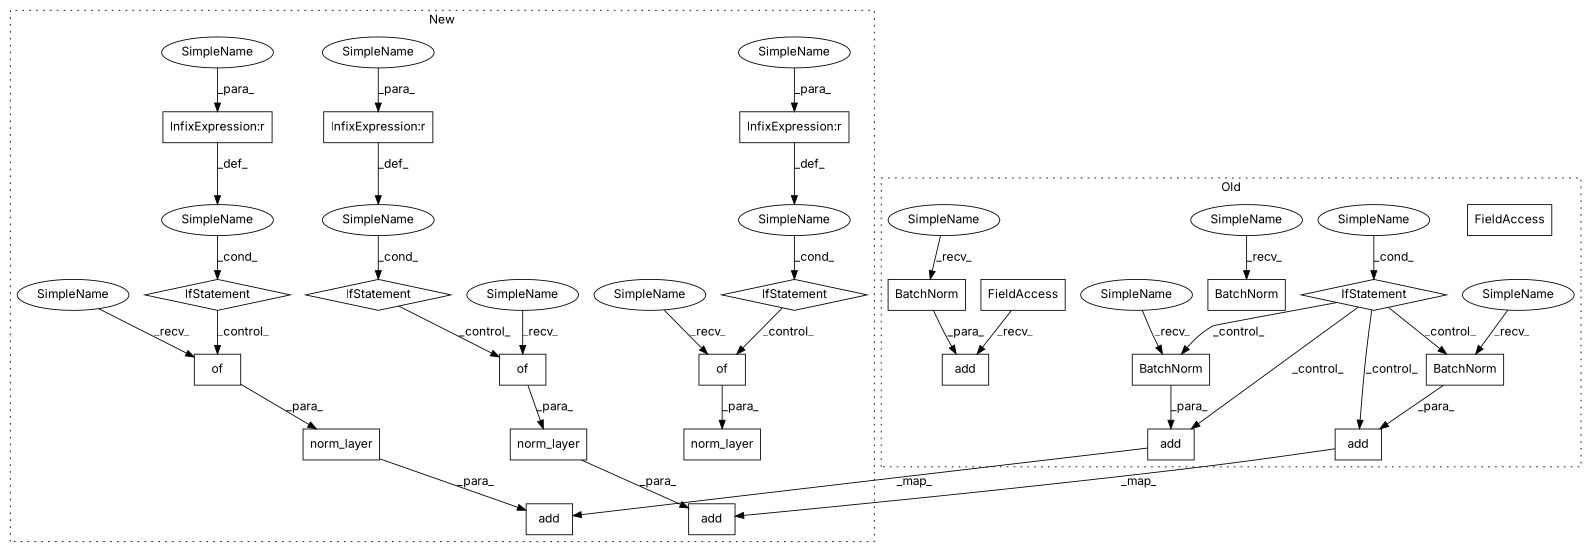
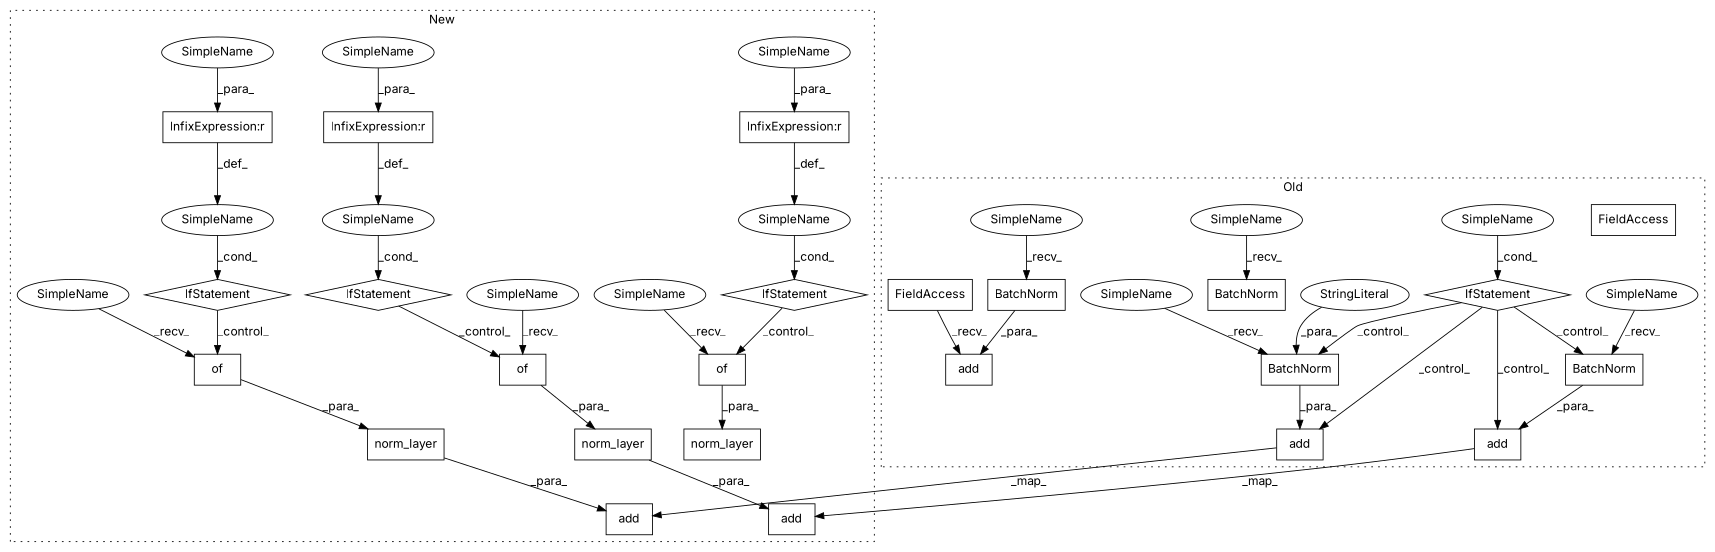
none -> (1355, 295)
